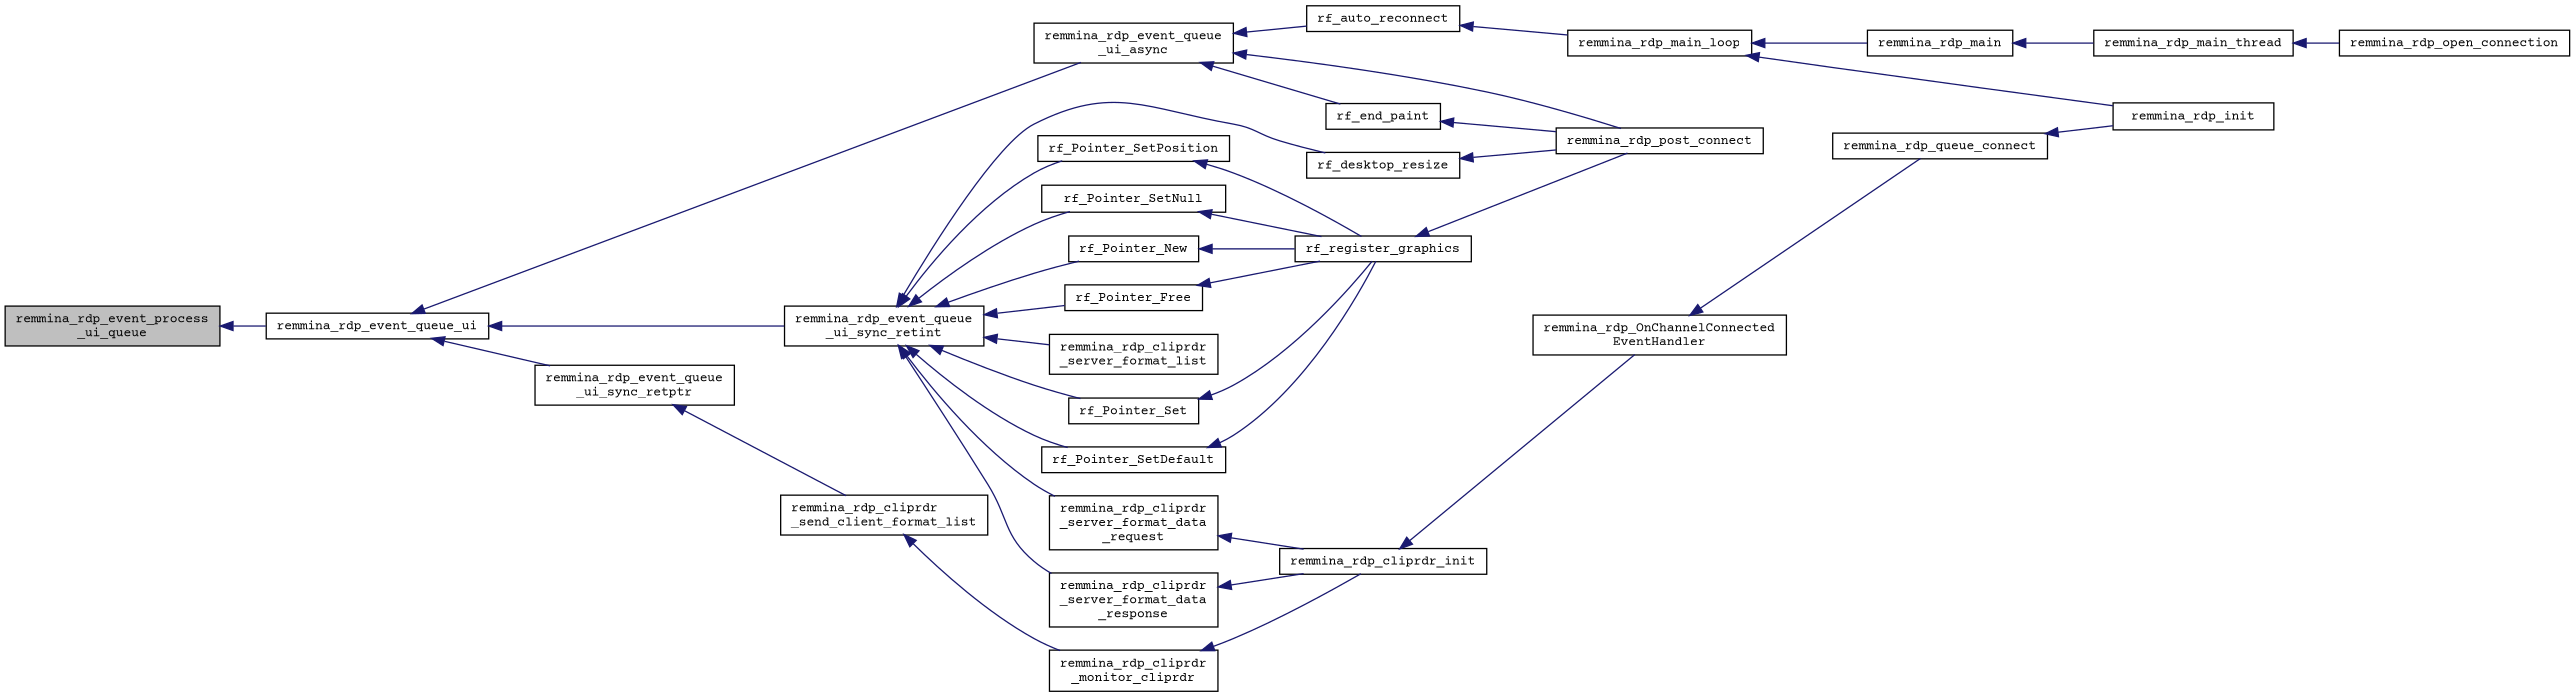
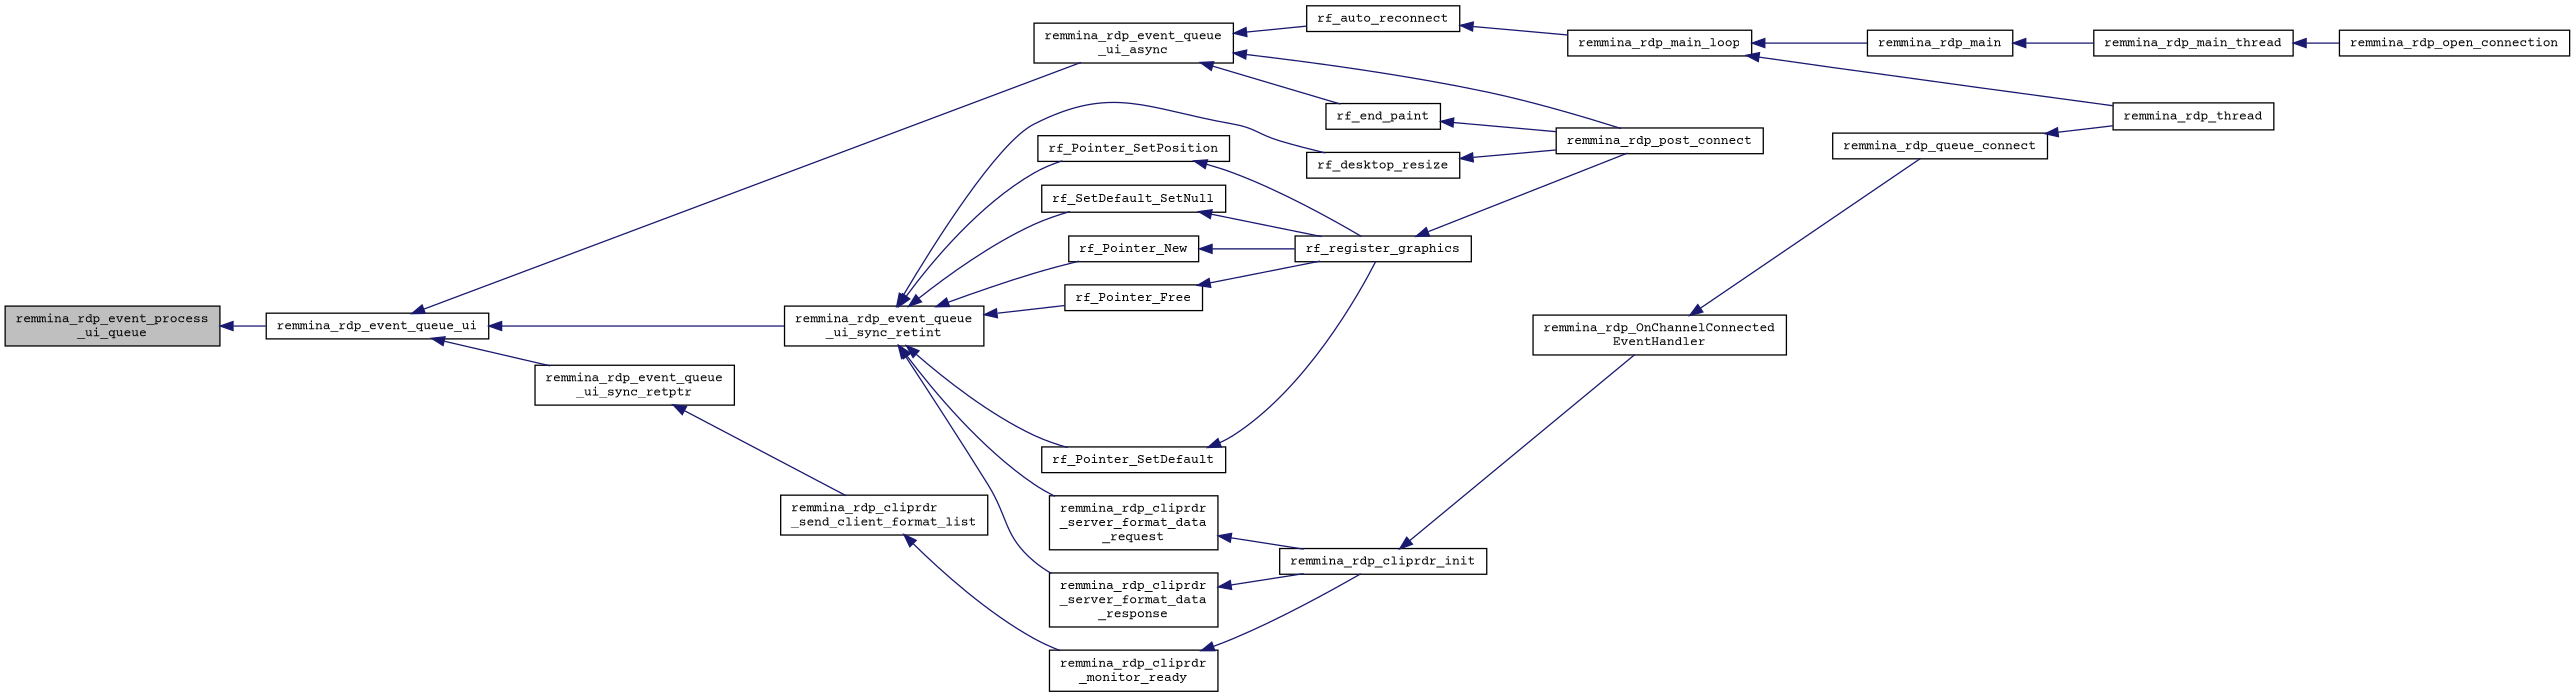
(2193, 116) -> (2193, 116)
(1134, 199) -> (1134, 199)
(1134, 354) -> none
(1134, 411) -> none
(1134, 671) -> (1134, 671)
